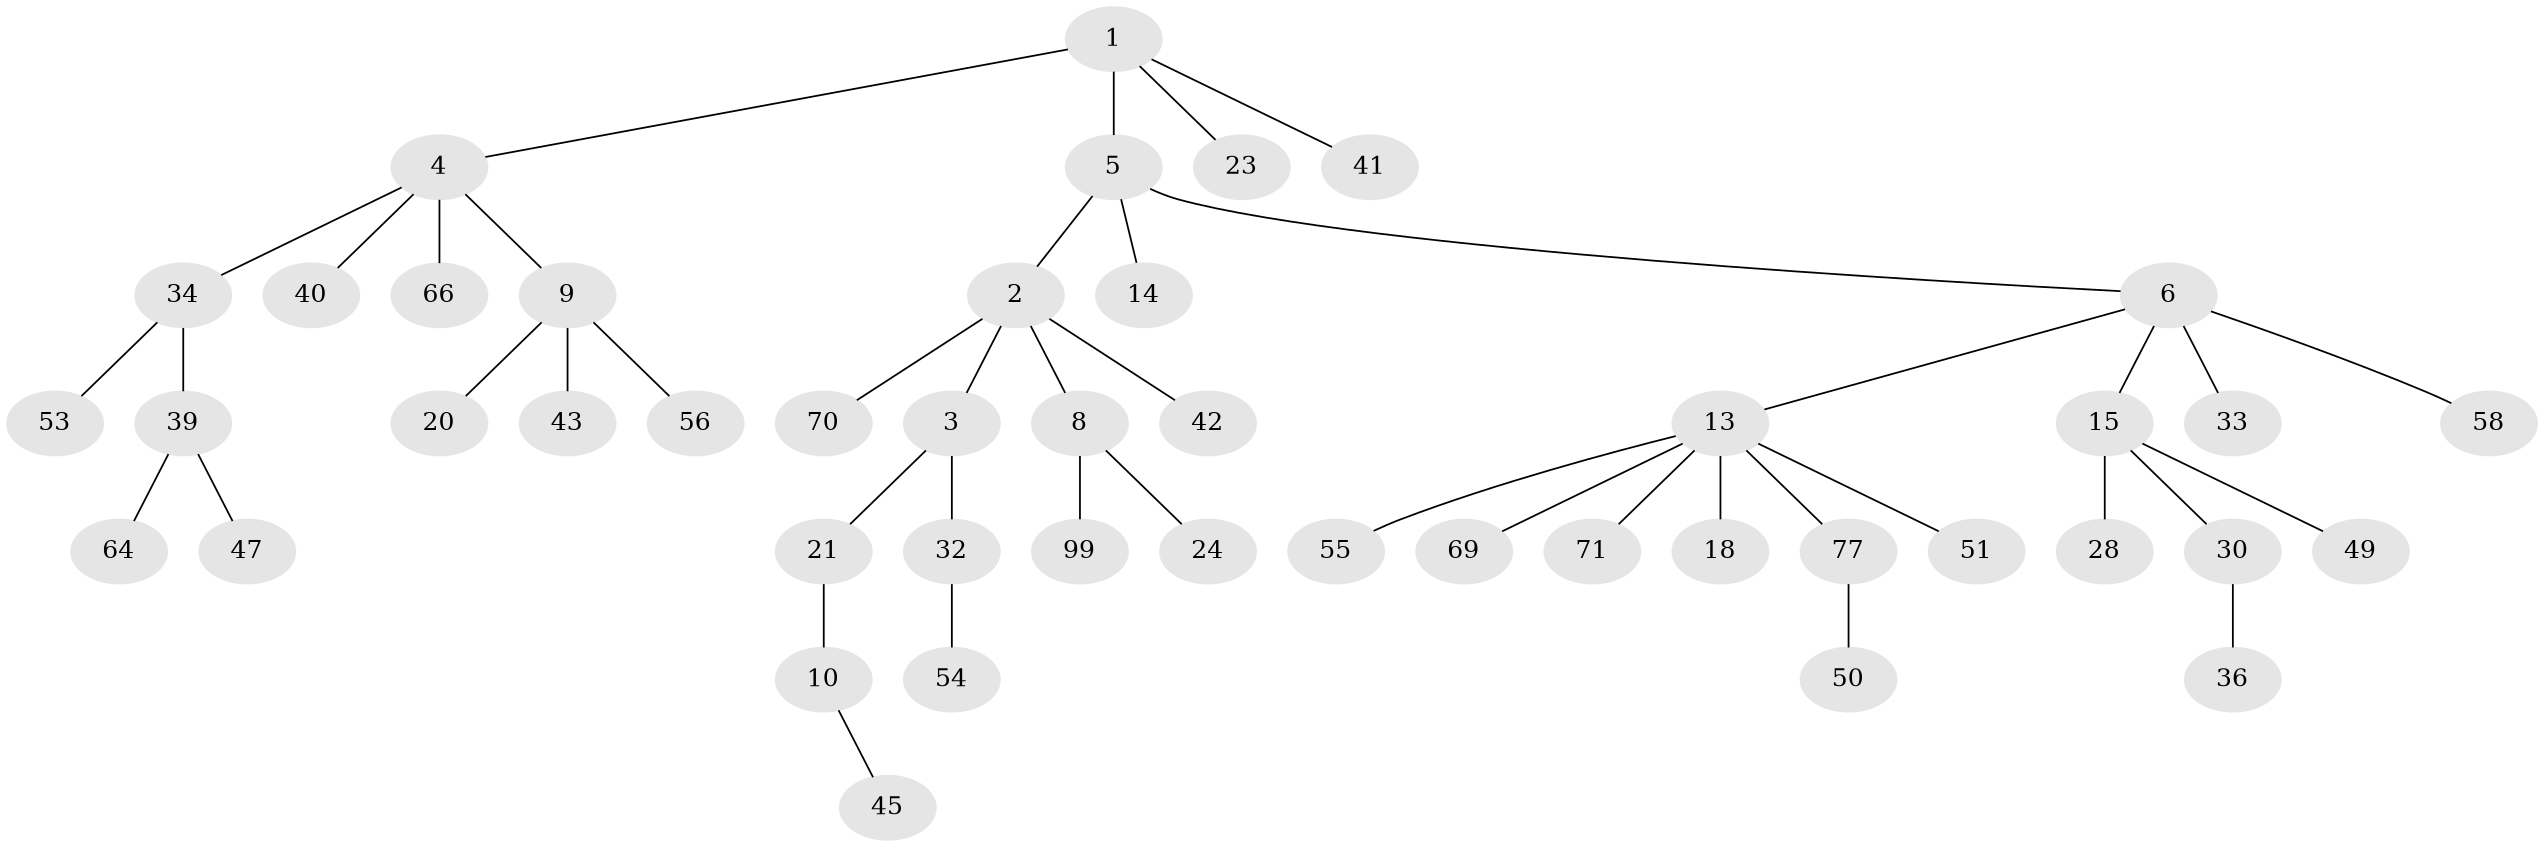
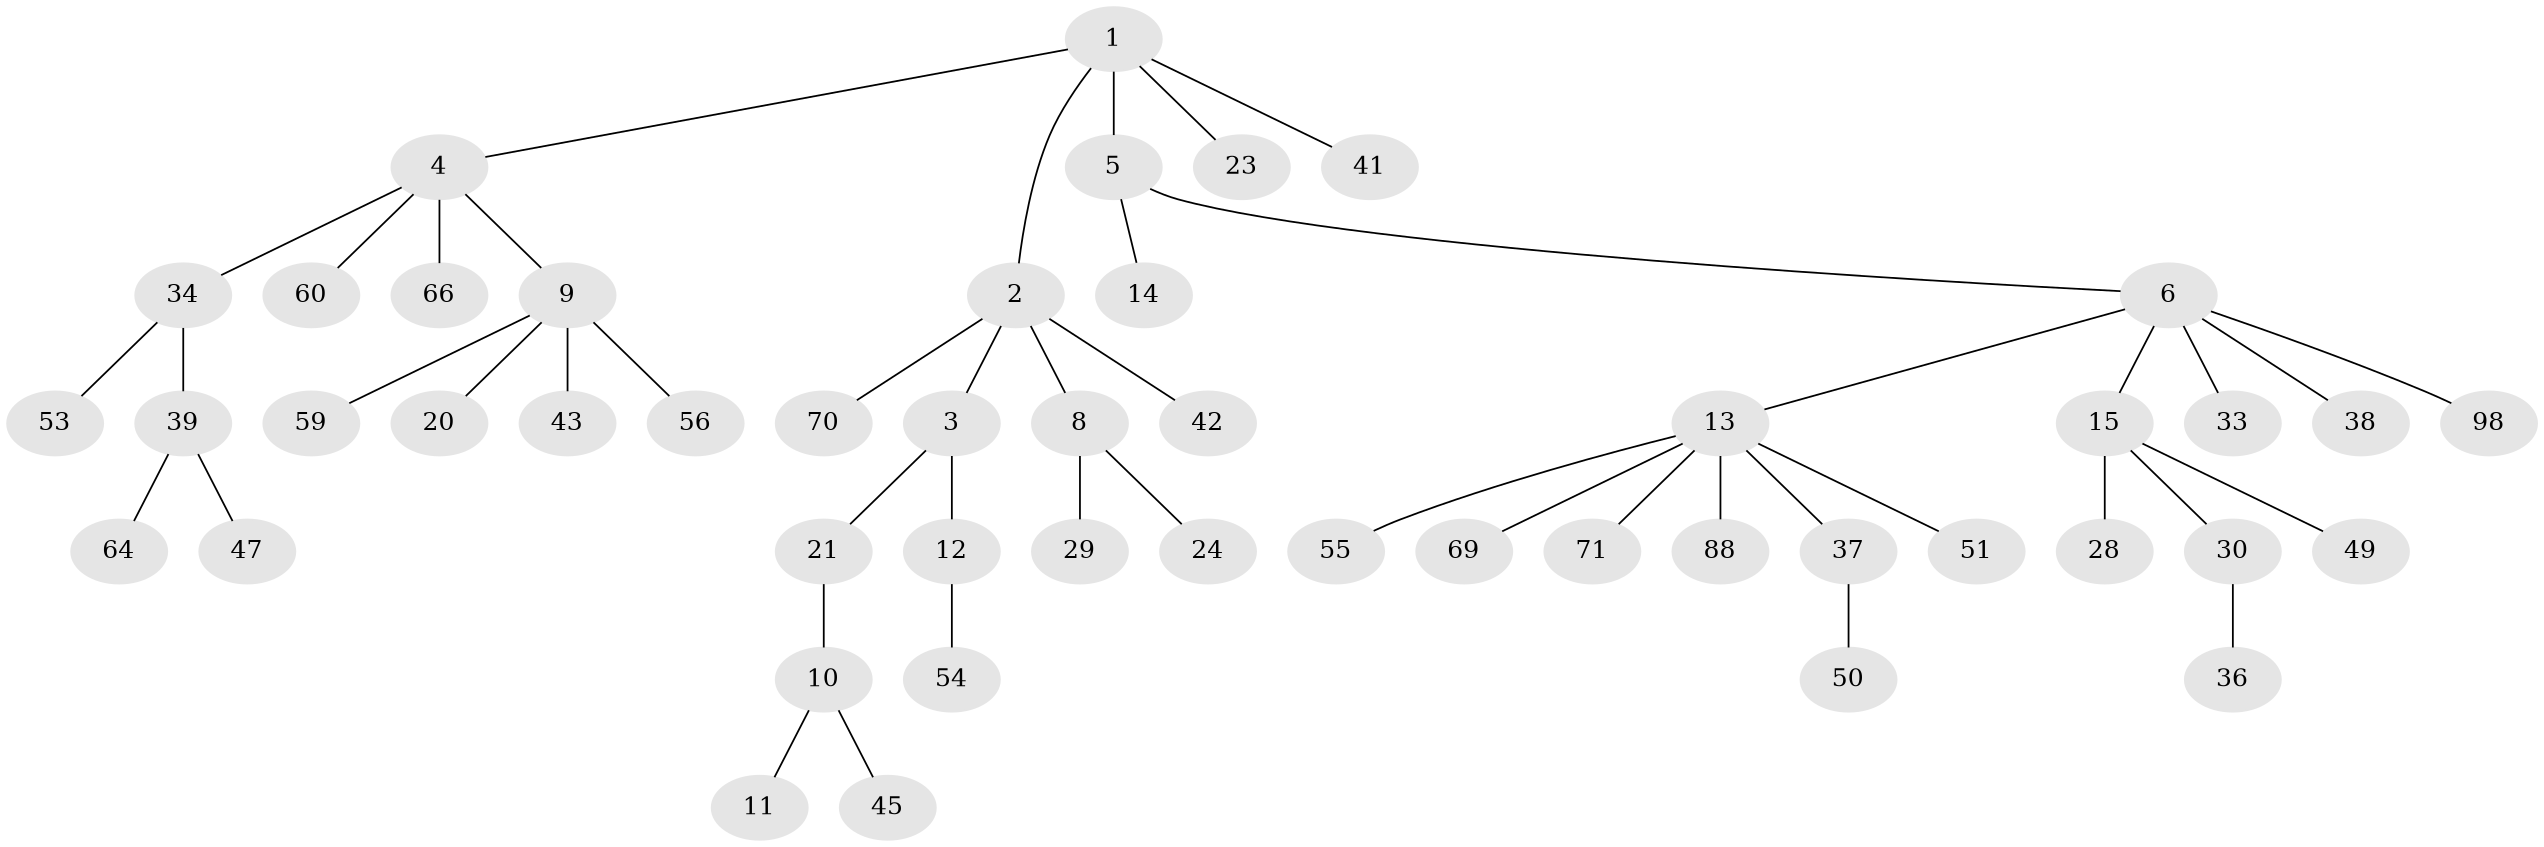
(1065, 231) -> (1041, 160)
(311, 295) -> (311, 295)
none -> (311, 423)
none -> (2361, 423)
(2489, 423) -> (2489, 423)
(952, 552) -> (952, 552)
(1080, 552) -> (1080, 552)
(1720, 552) -> (1720, 552)
(1849, 552) -> (1849, 552)
none -> (760, 808)
